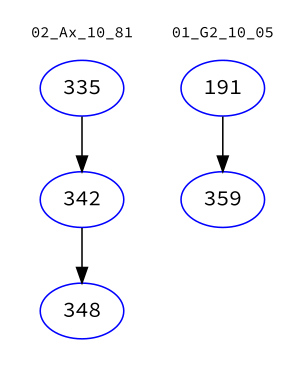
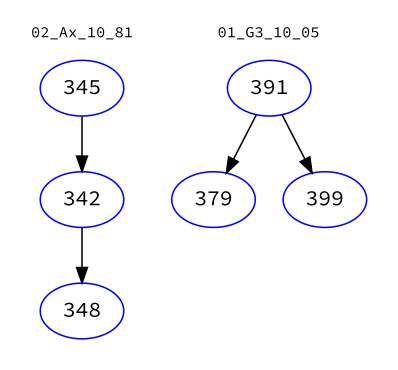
(224, 33) -> (269, 33)
(82, 88) -> (82, 88)
(223, 88) -> (269, 88)
(223, 200) -> (214, 200)
none -> (325, 200)
